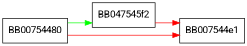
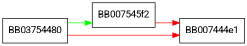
(124, 15) -> (124, 15)
(35, 31) -> (35, 31)
(212, 31) -> (212, 31)
